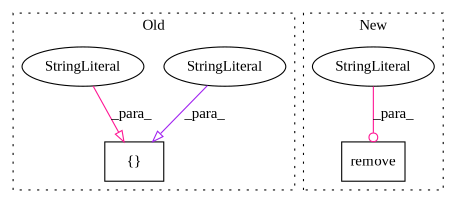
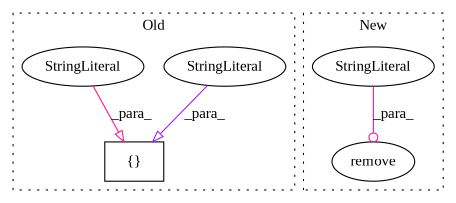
(373, 162) -> (373, 162)
